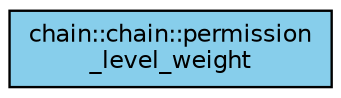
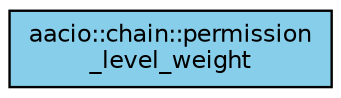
(171, 49) -> (171, 49)
